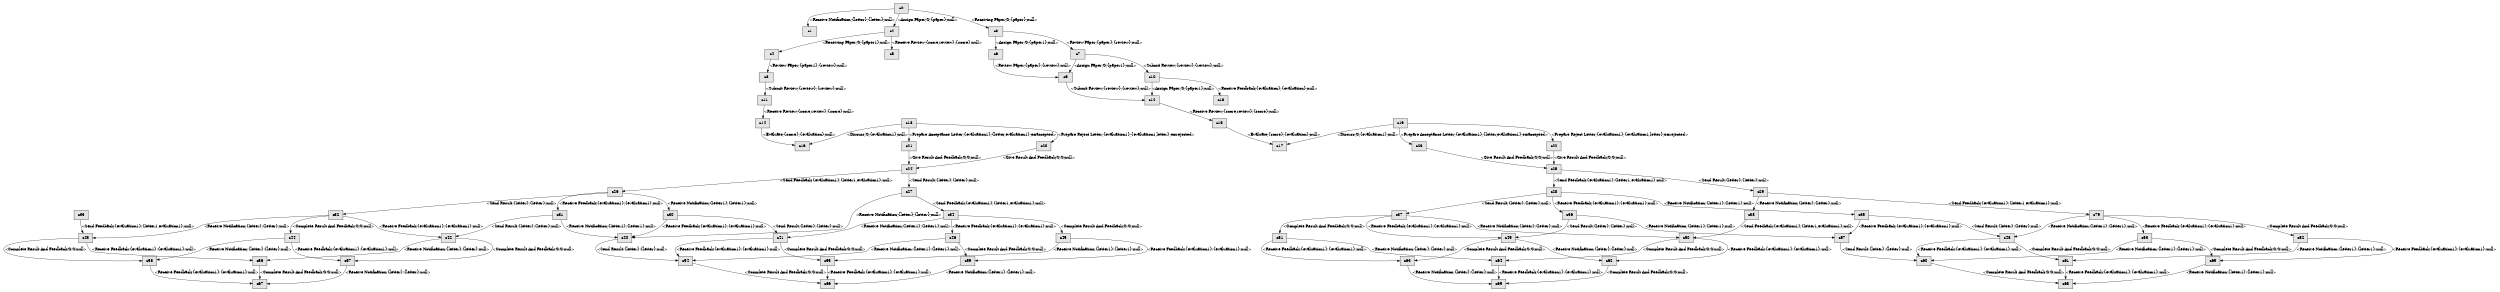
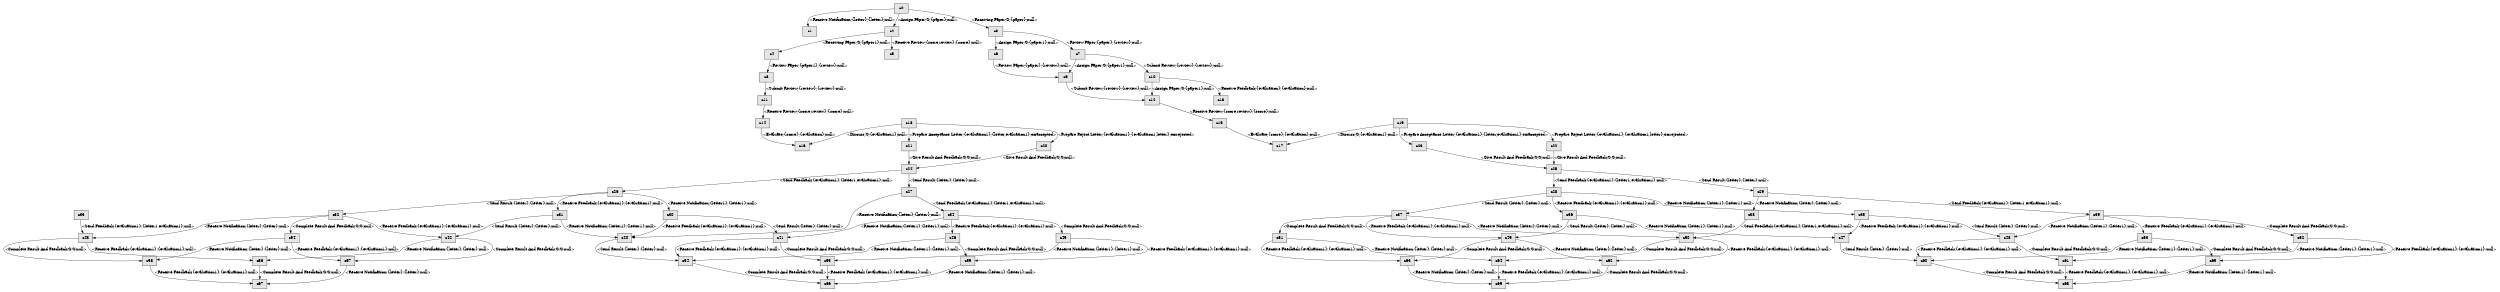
(2096, 215) -> (2096, 215)
(292, 238) -> (292, 238)
(1842, 238) -> (1842, 238)
